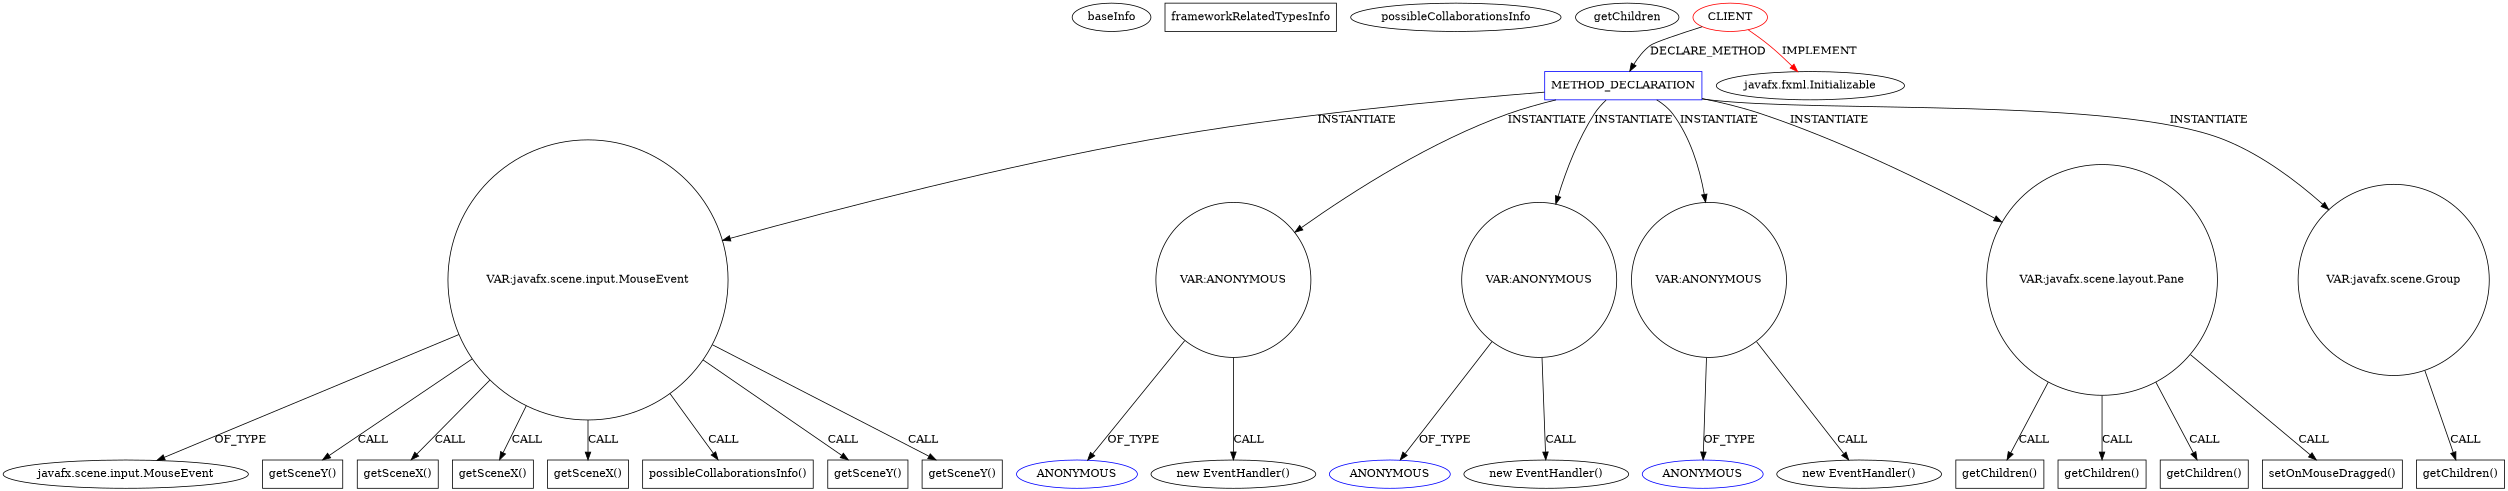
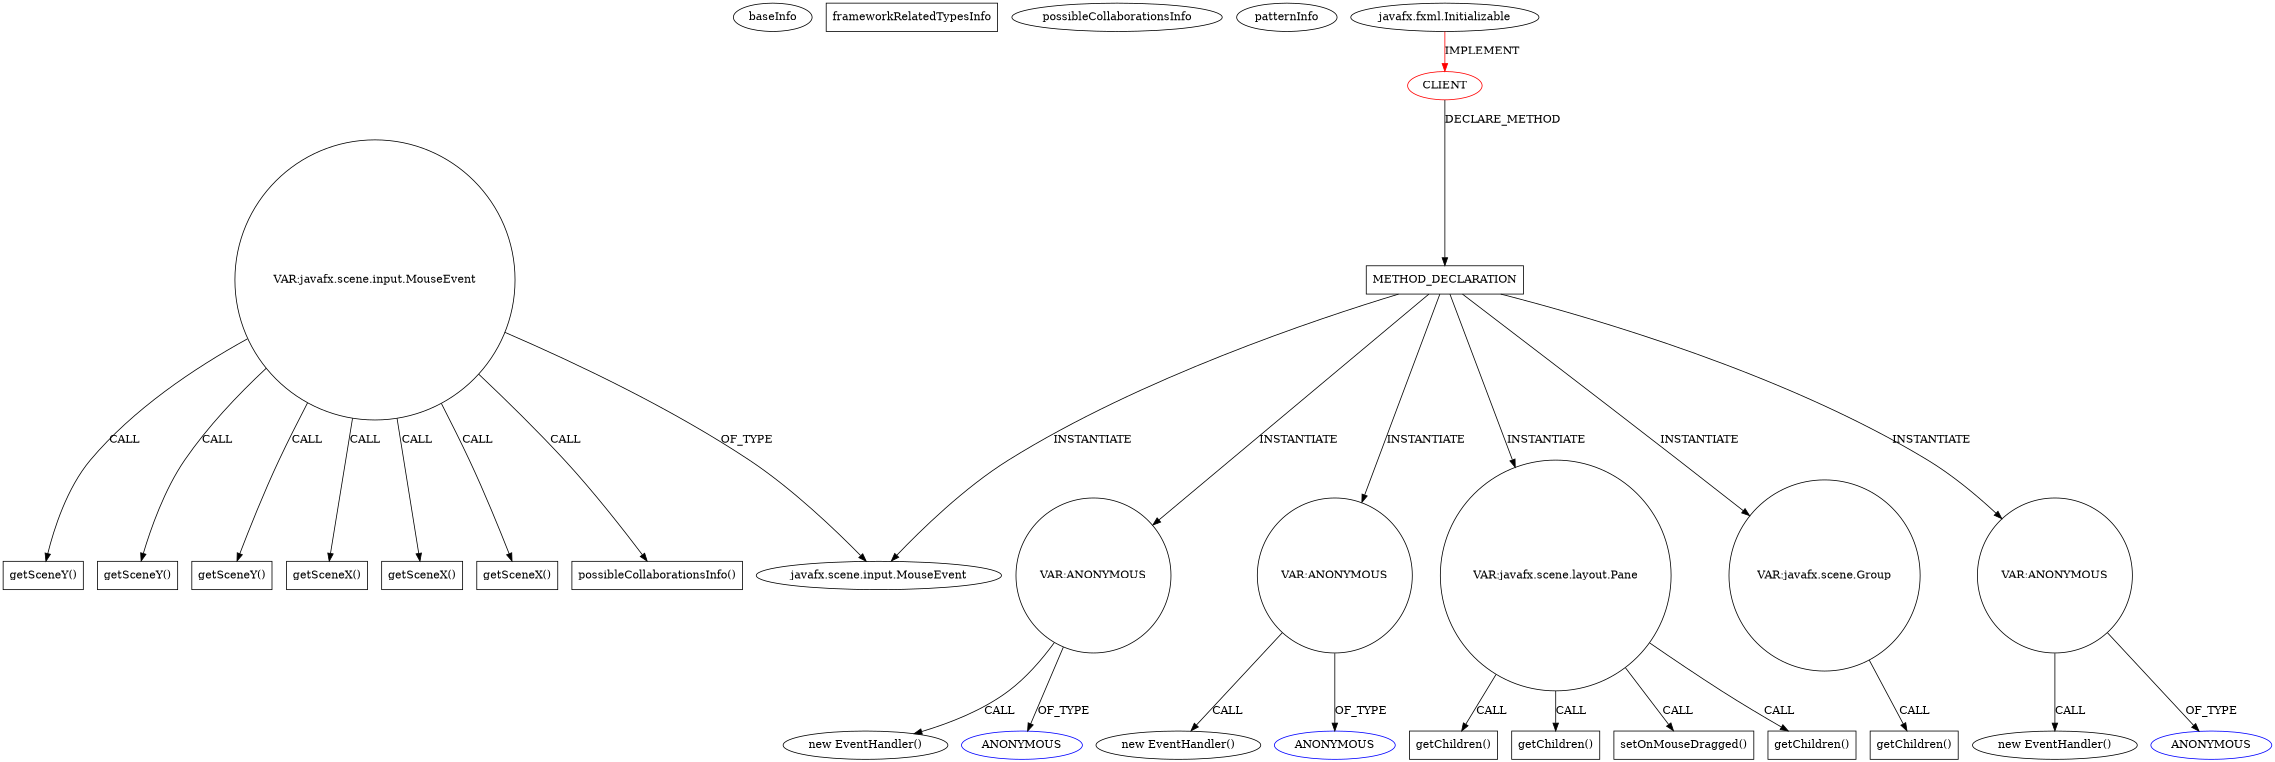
(1627, 17) -> (1287, 17)
(1771, 47) -> (1445, 48)
(1623, 86) -> (1445, 280)
(1133, 143) -> (1131, 395)
